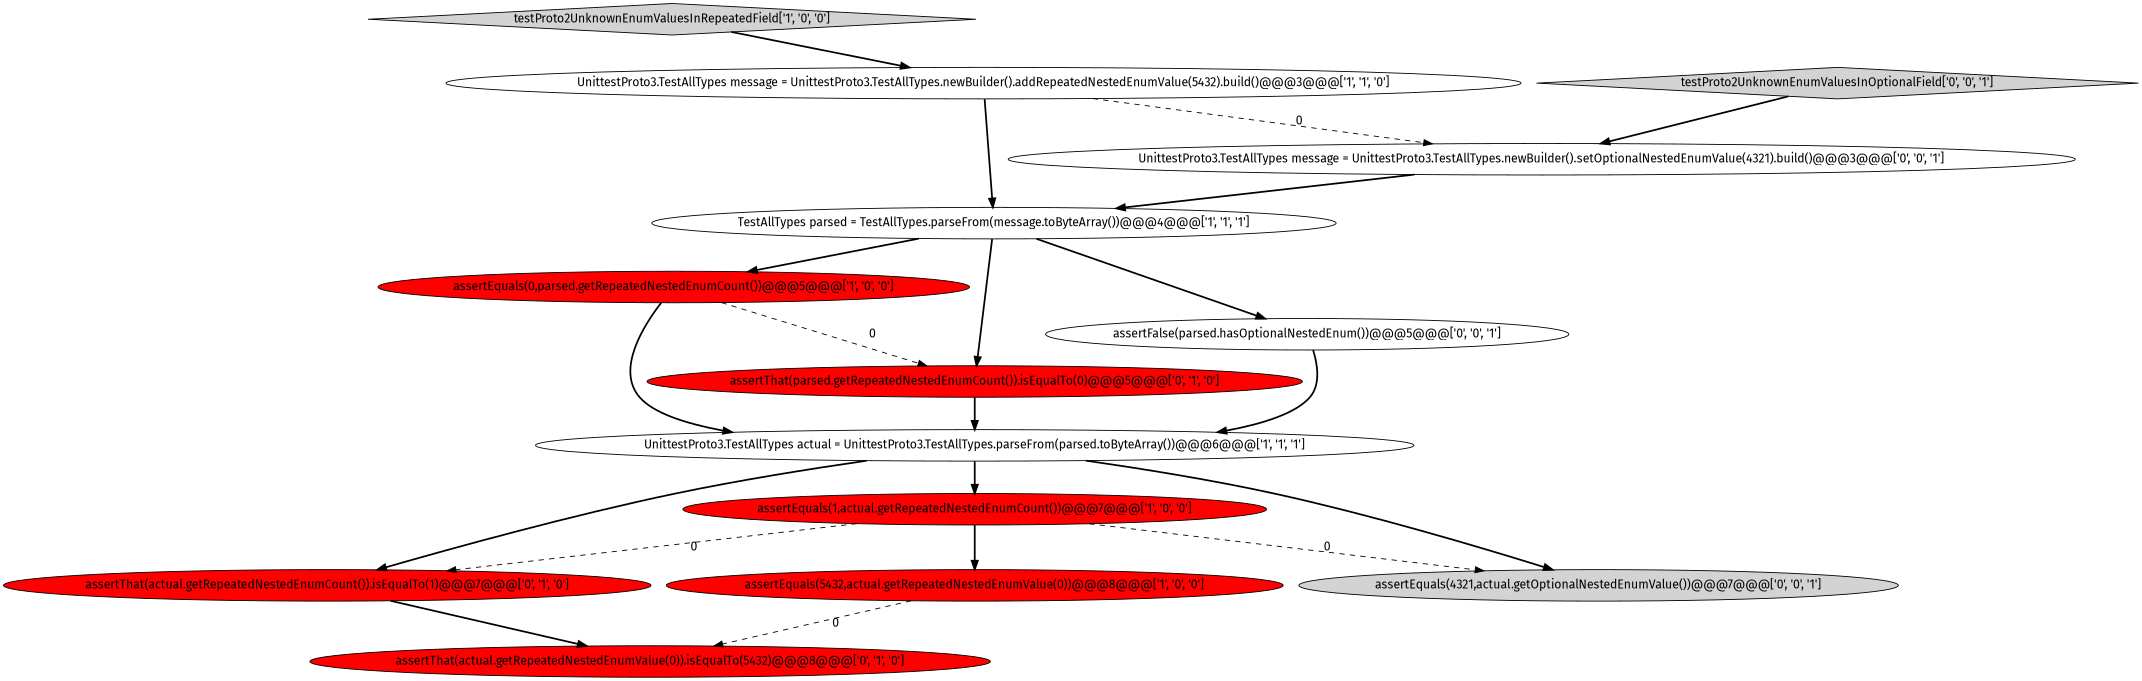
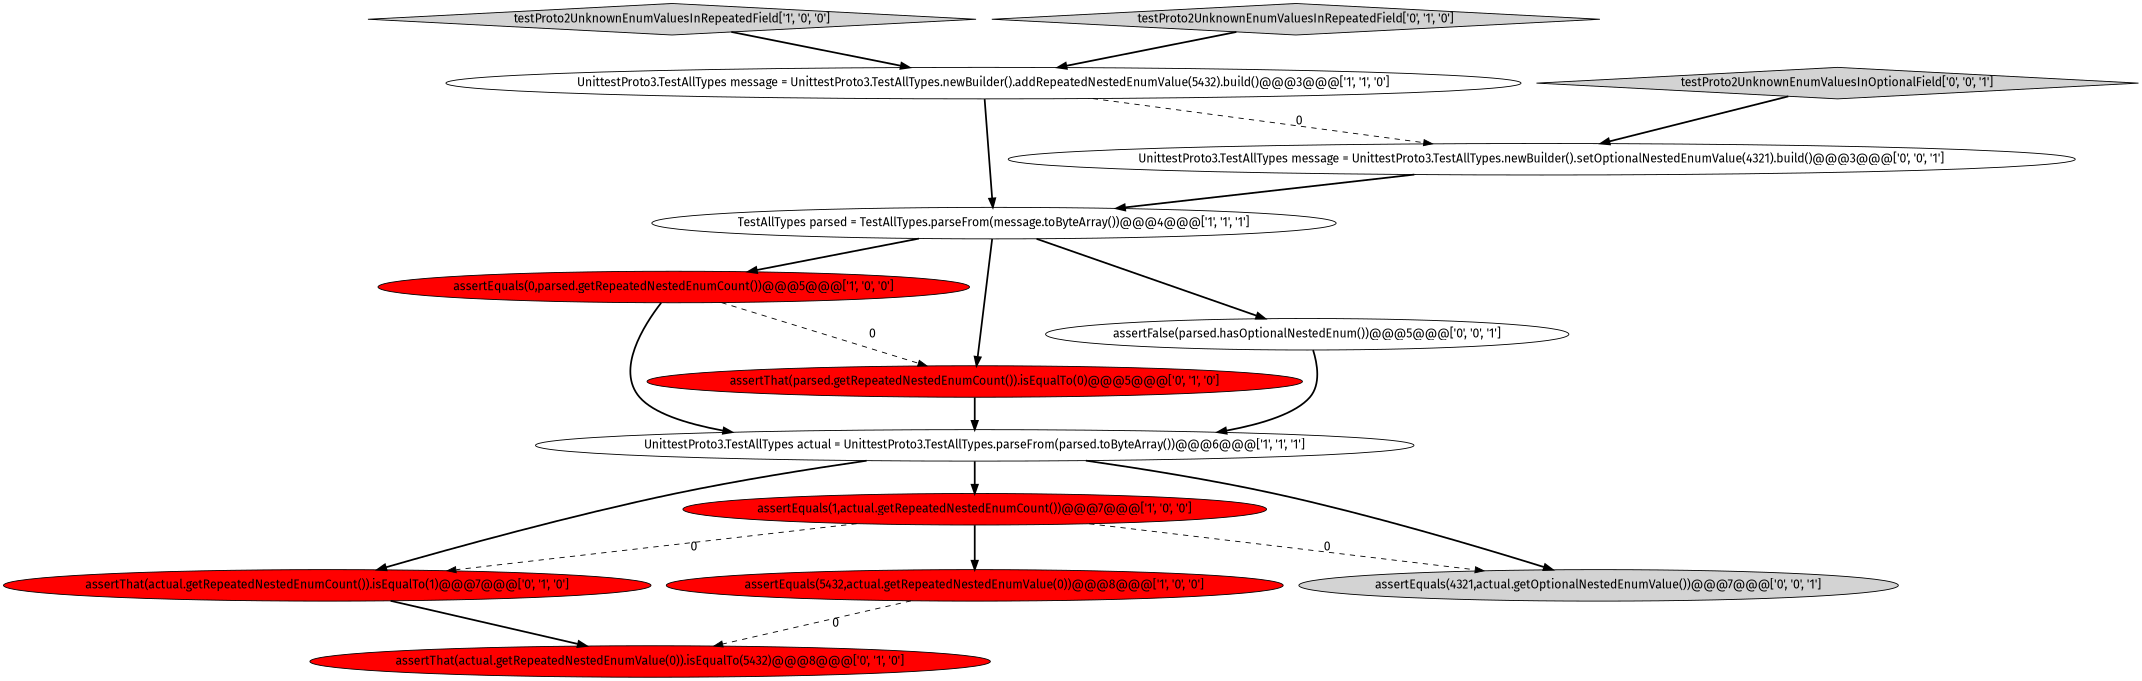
none -> (1296, 19)
